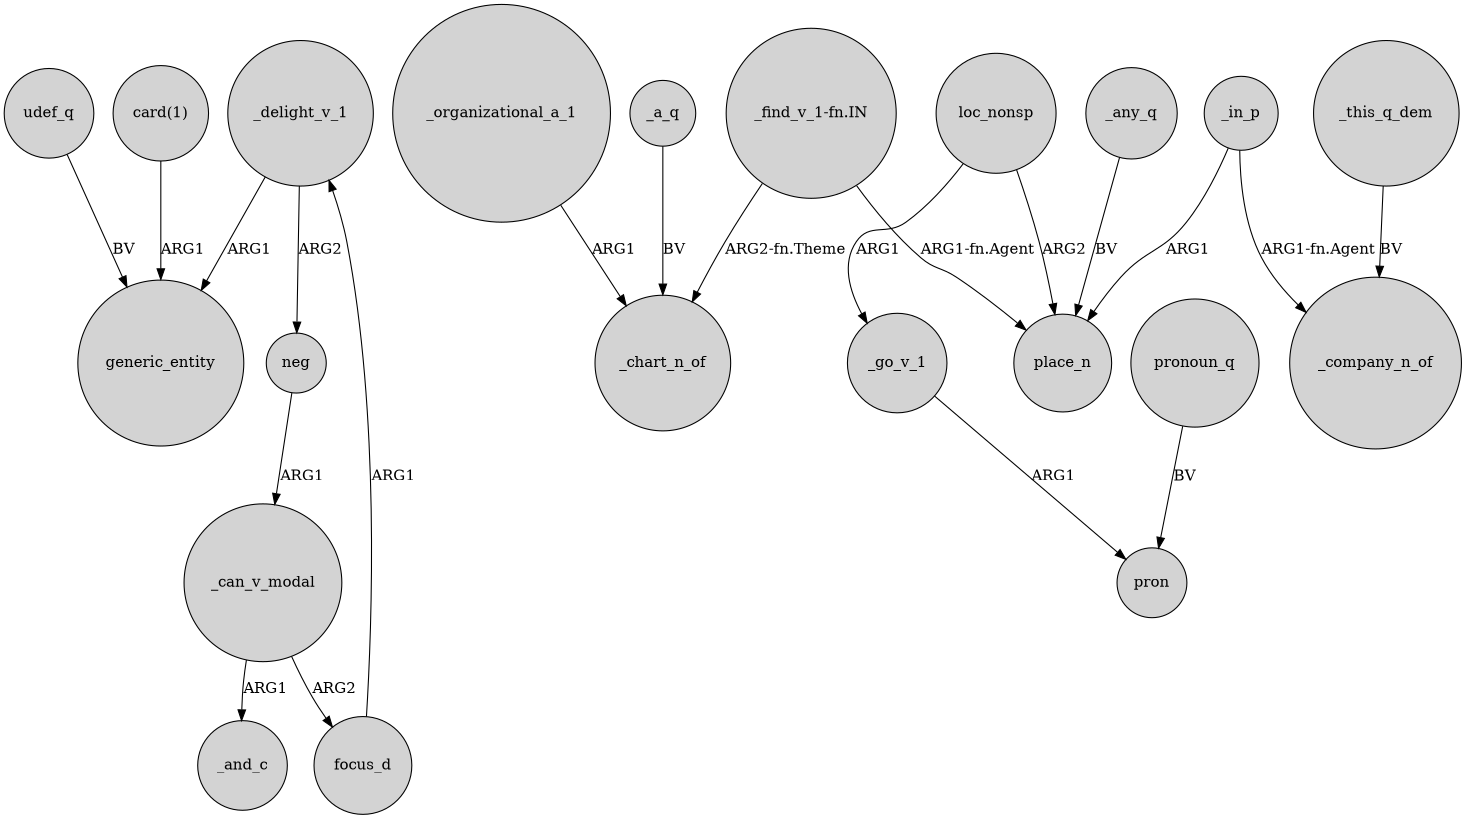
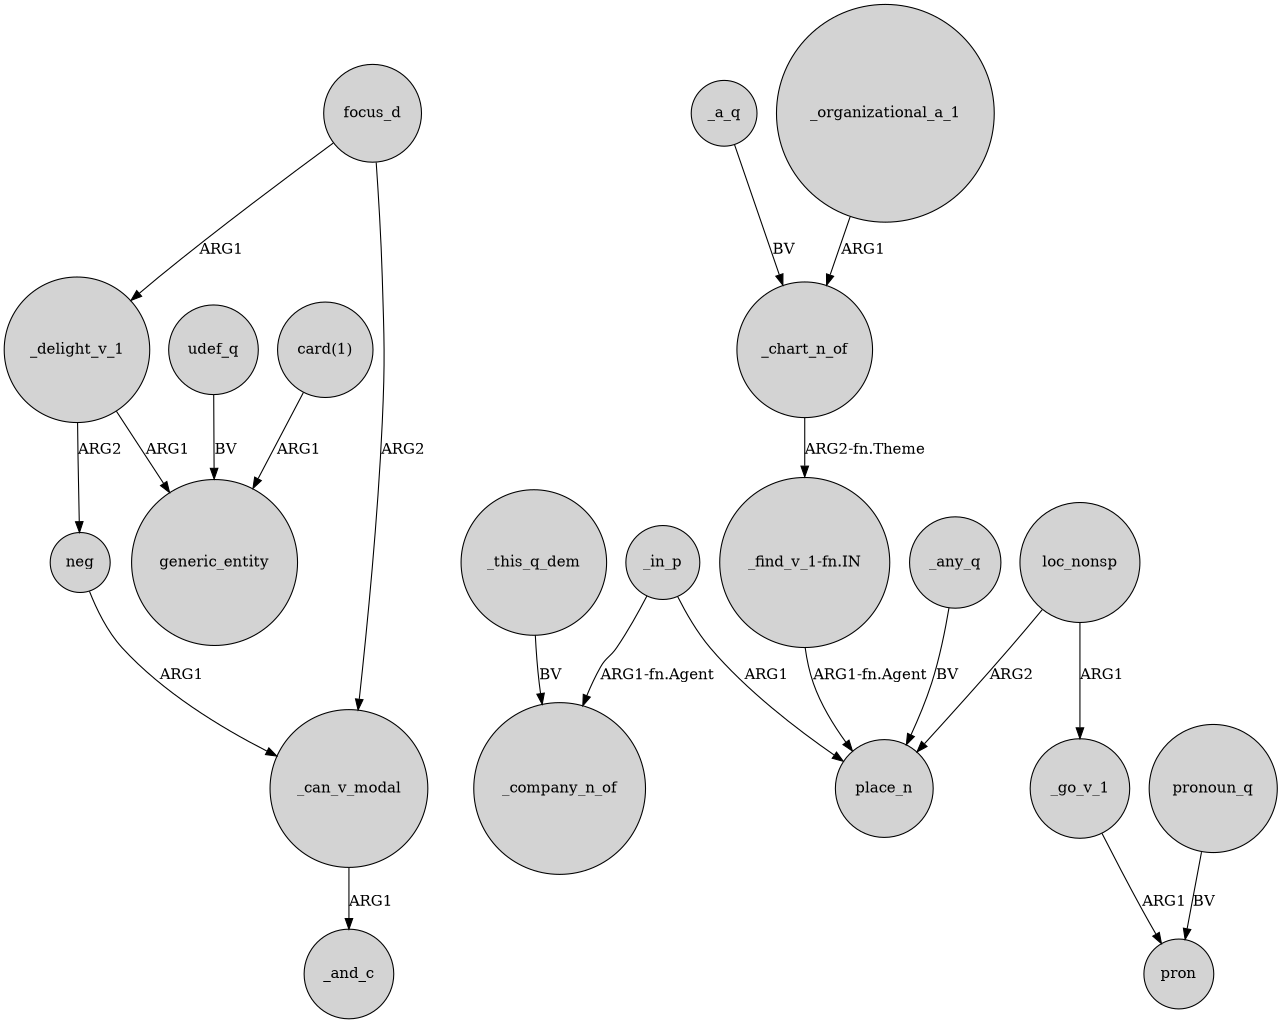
(728, 237) -> (805, 442)
(307, 688) -> (382, 431)
